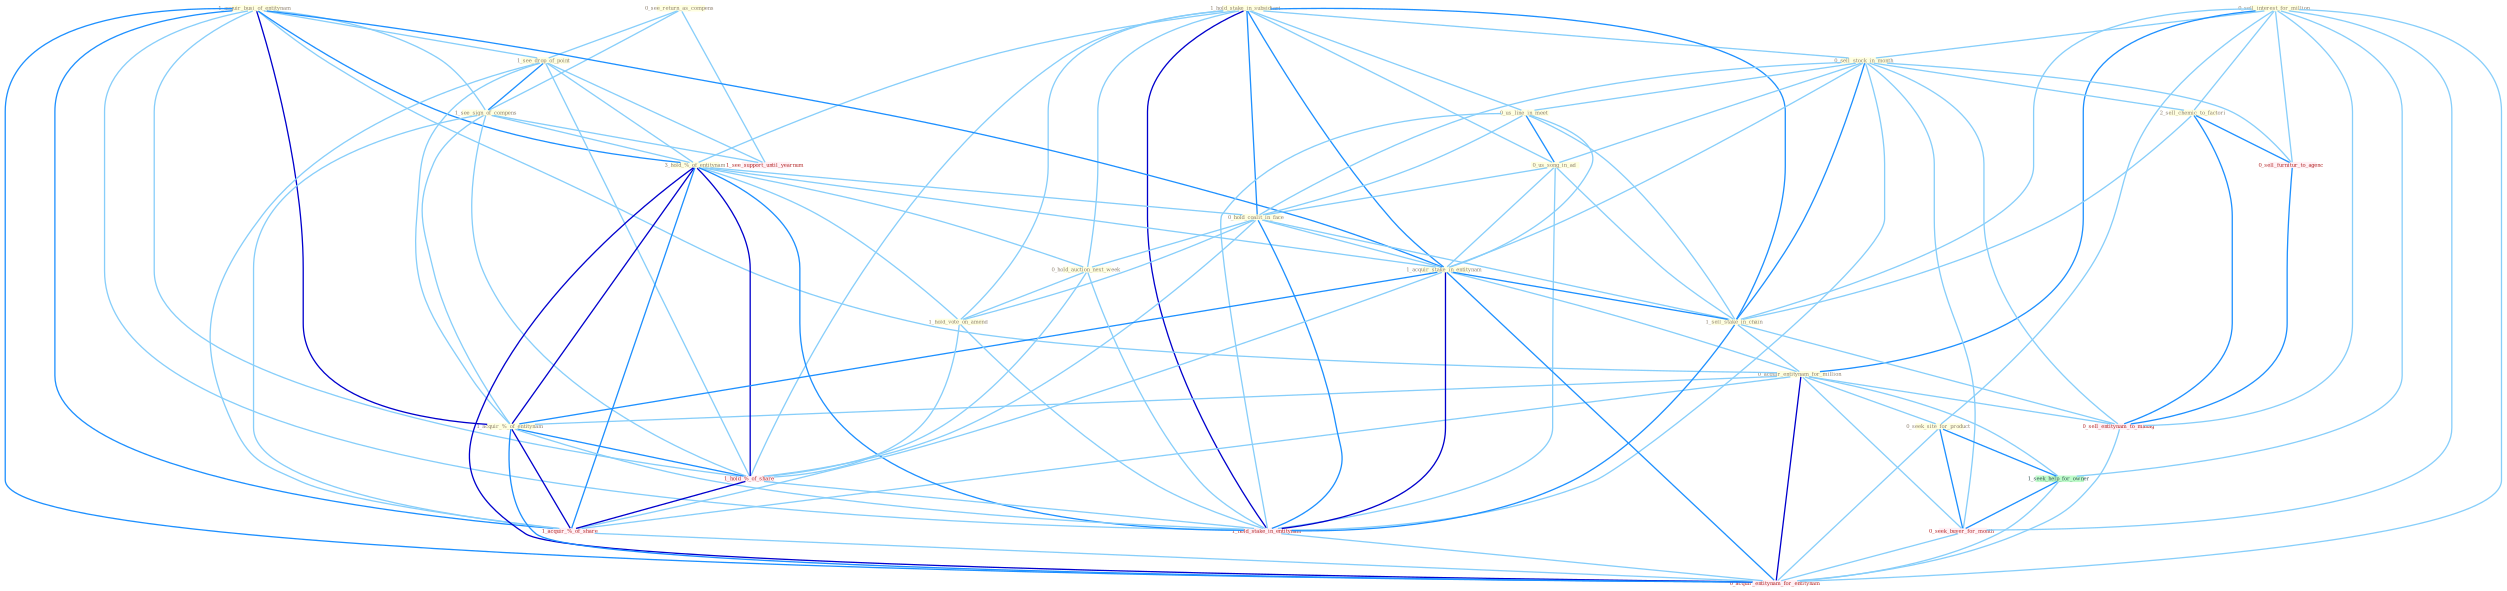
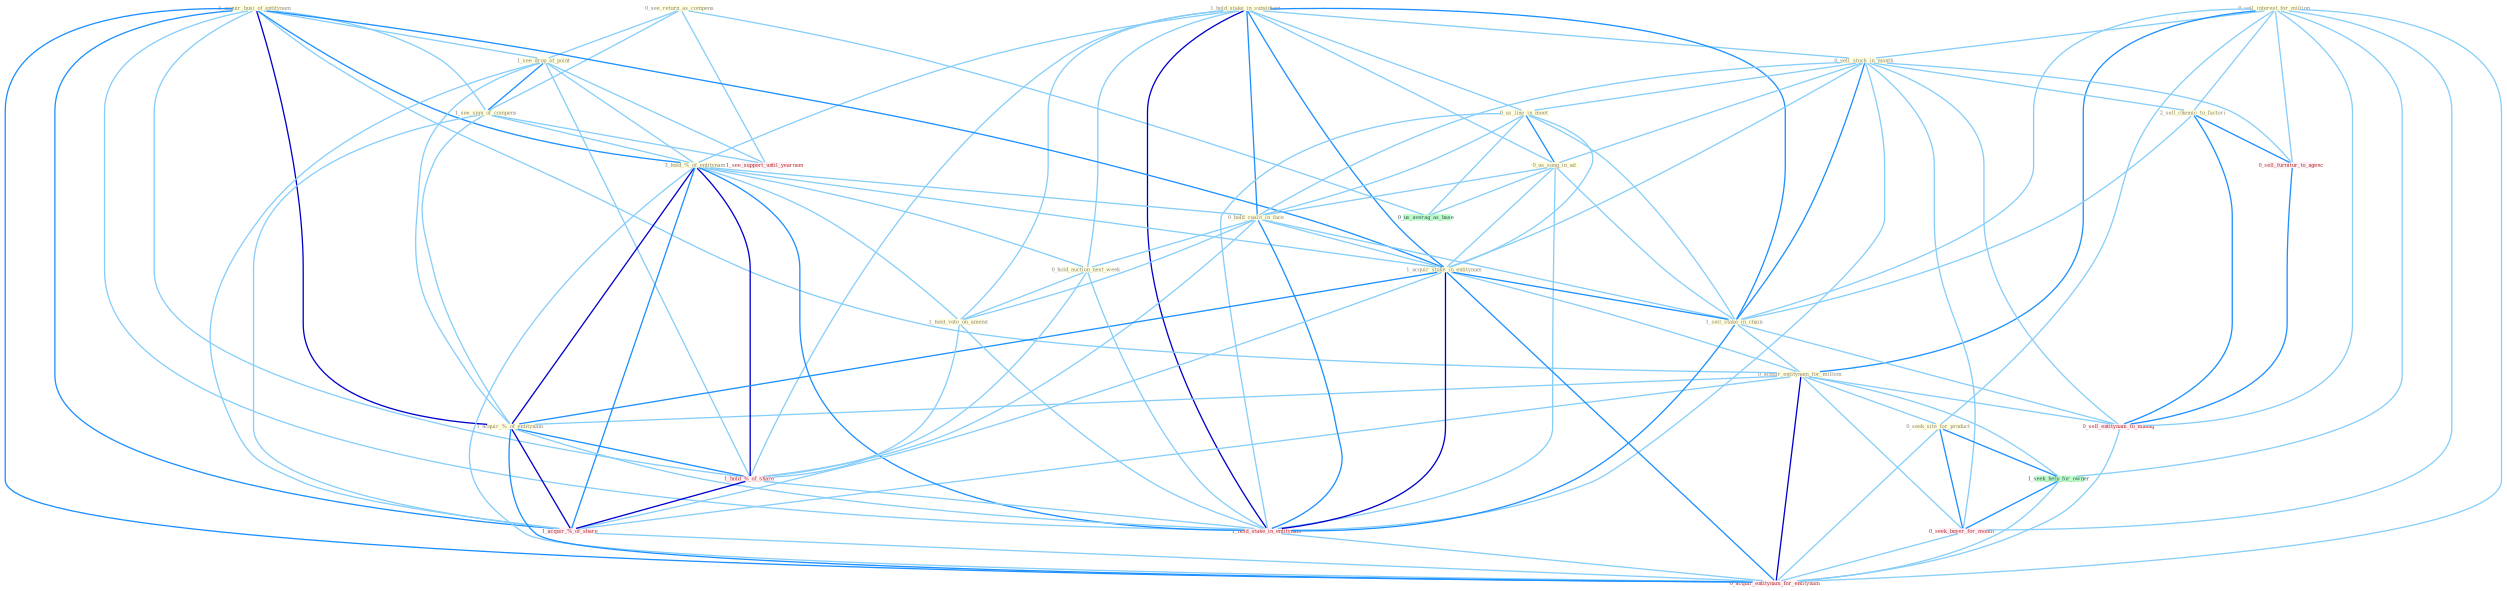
none -> (1427, 217)
(535, 346) -> none
(489, 503) -> (489, 503)
